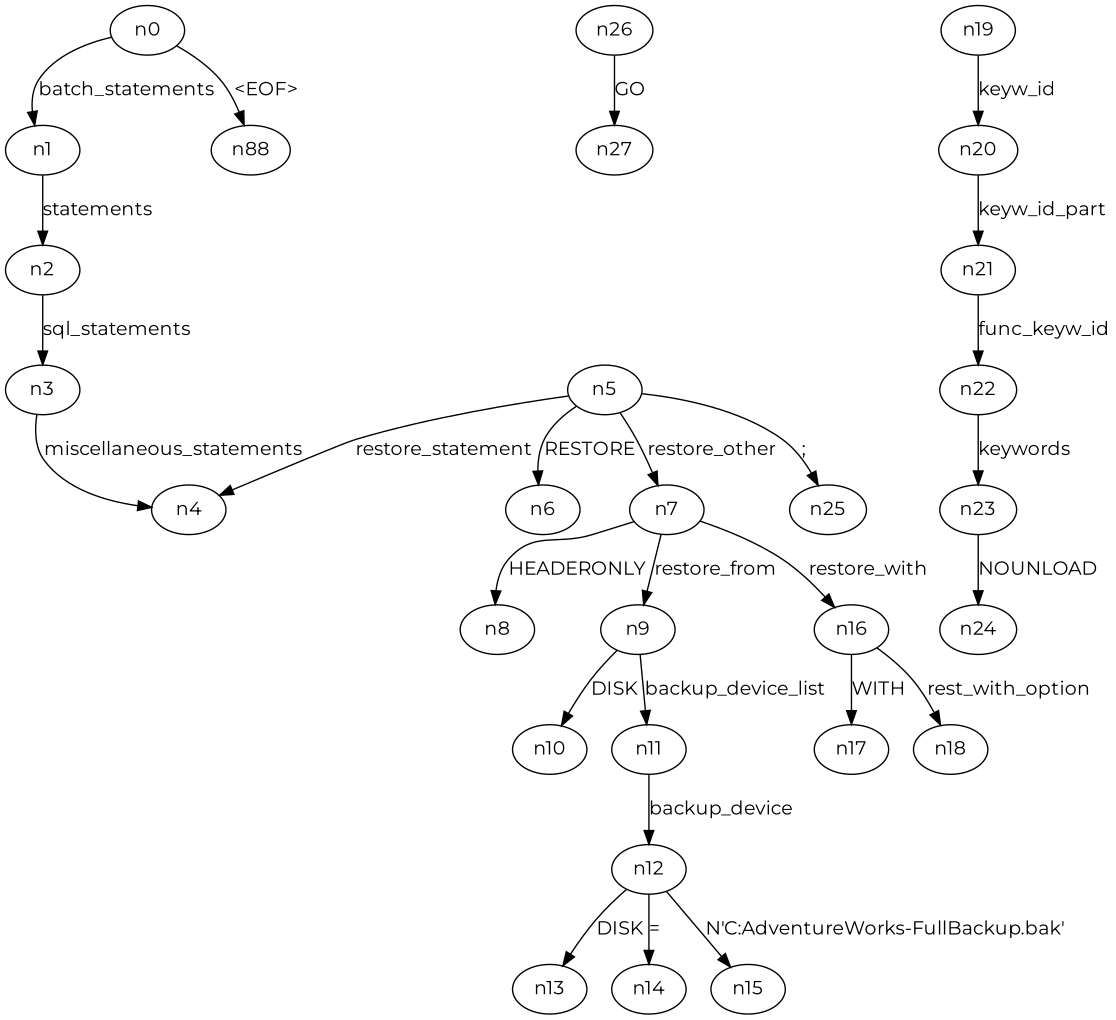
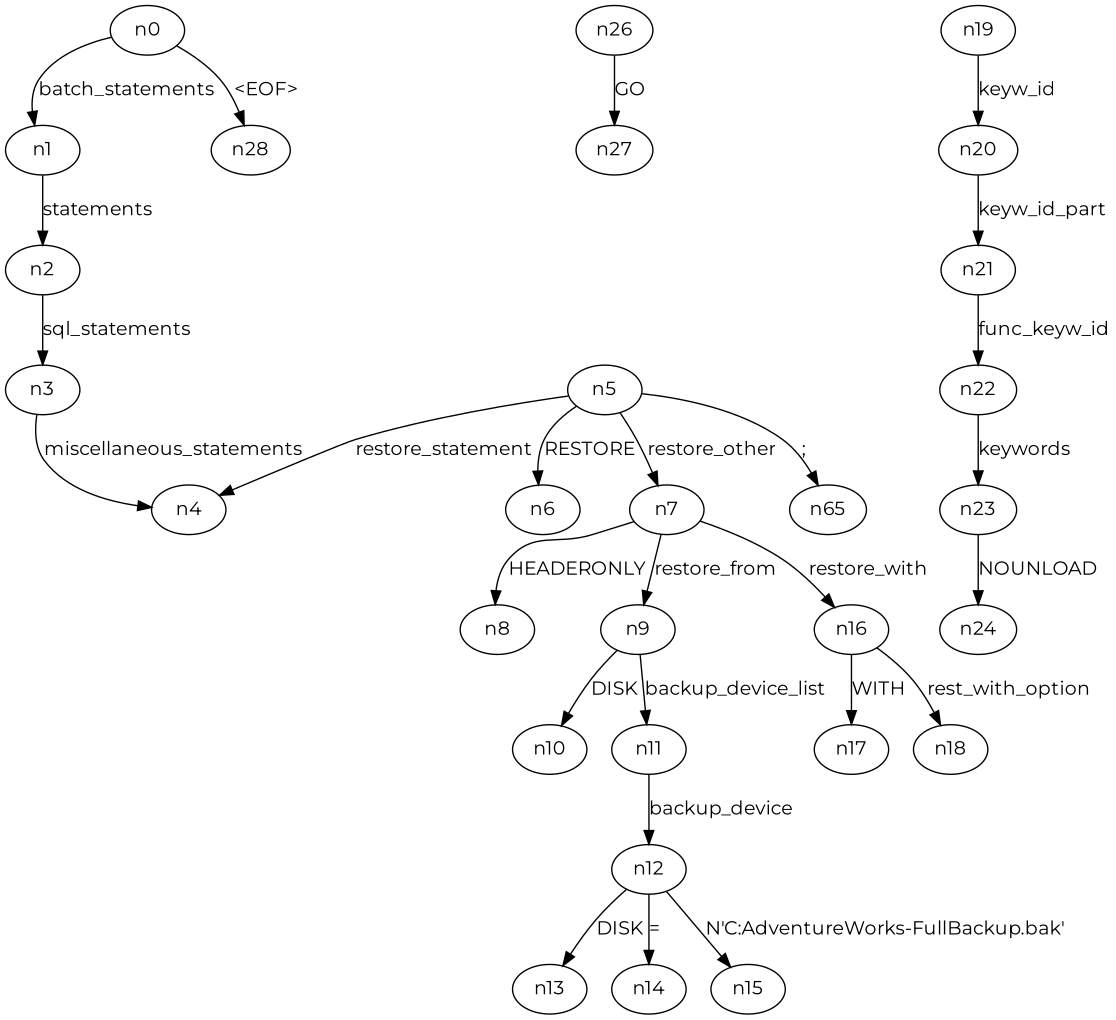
(251, 150) -> (251, 150)
(828, 510) -> (828, 510)
